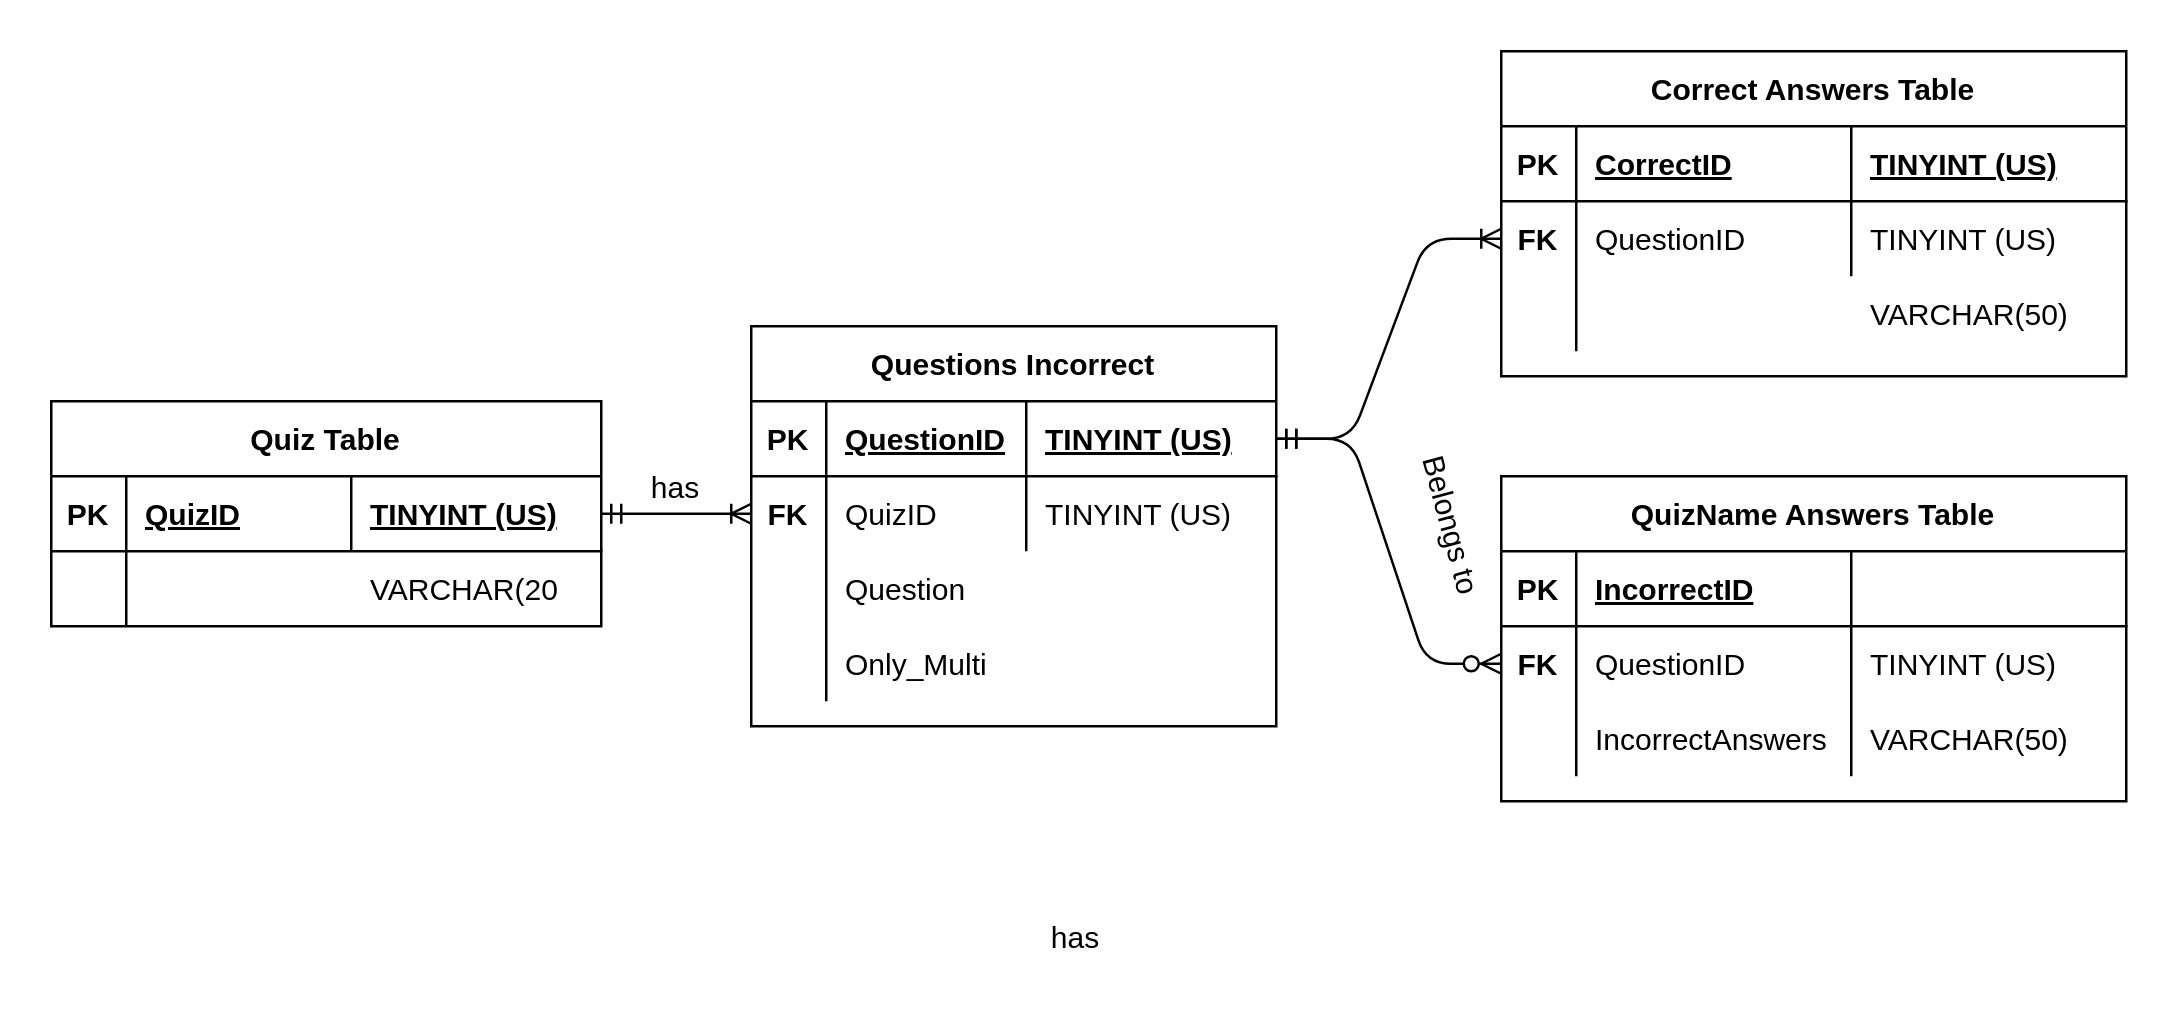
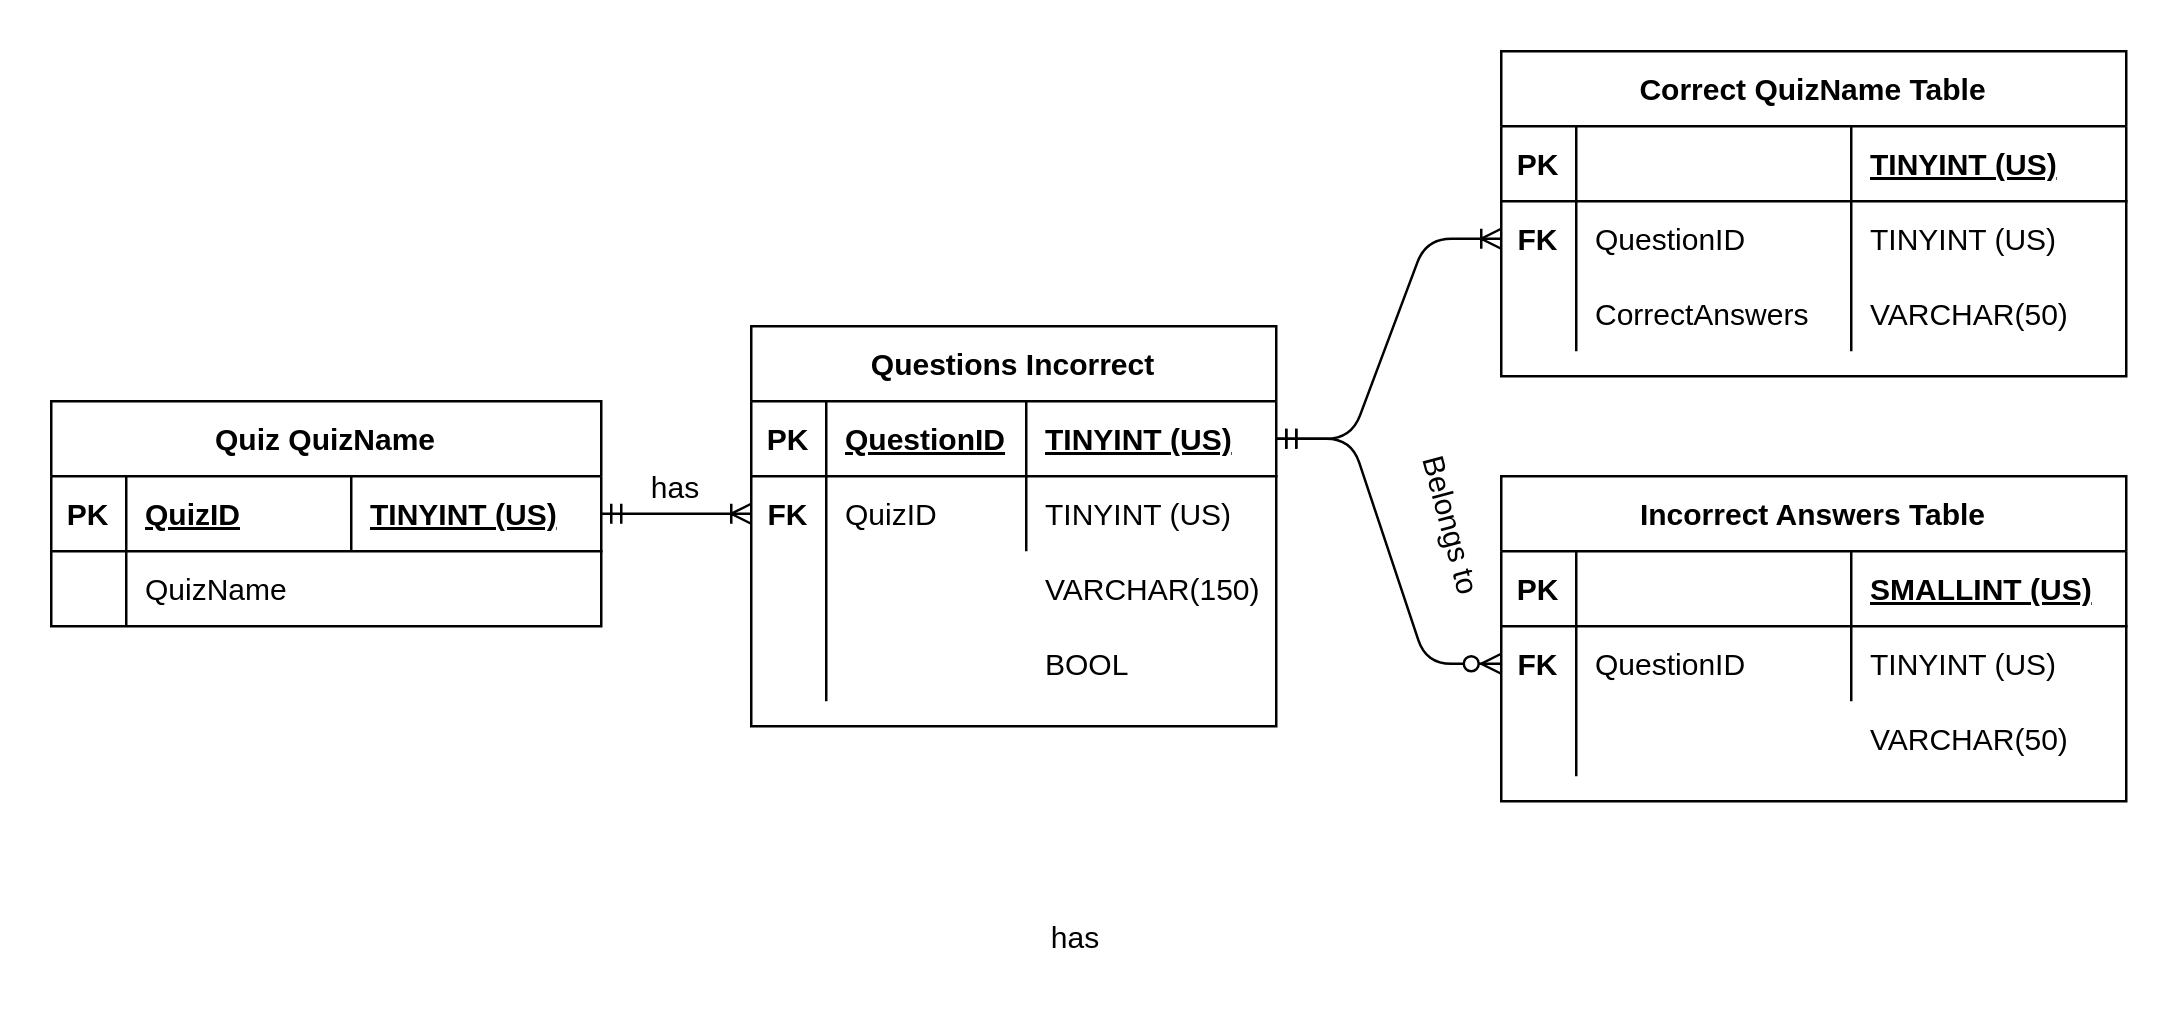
(1813, 90) -> (1813, 90)
(1714, 164) -> none
none -> (1714, 314)
(325, 440) -> (325, 440)
(1813, 515) -> (1813, 515)
none -> (239, 589)
(476, 589) -> none
(926, 589) -> none
none -> (1151, 589)
(1714, 589) -> none
none -> (1989, 589)
(926, 664) -> none
none -> (1151, 664)
(1714, 739) -> none
